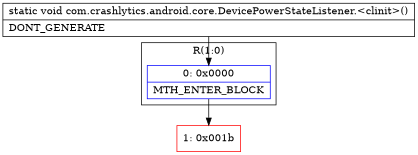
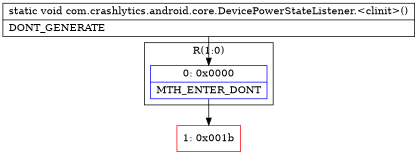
(209, 90) -> (209, 90)
